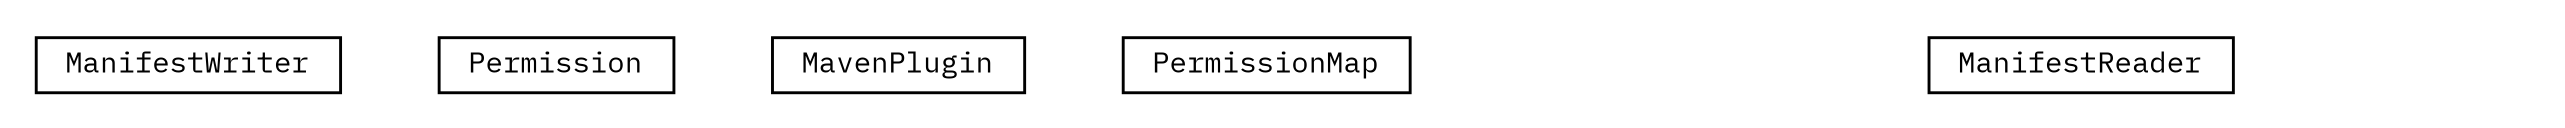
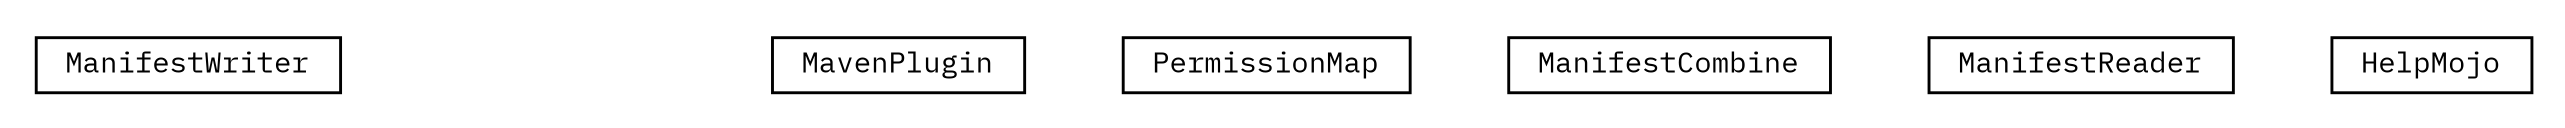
(555, 64) -> none
none -> (1668, 64)
none -> (2430, 64)
